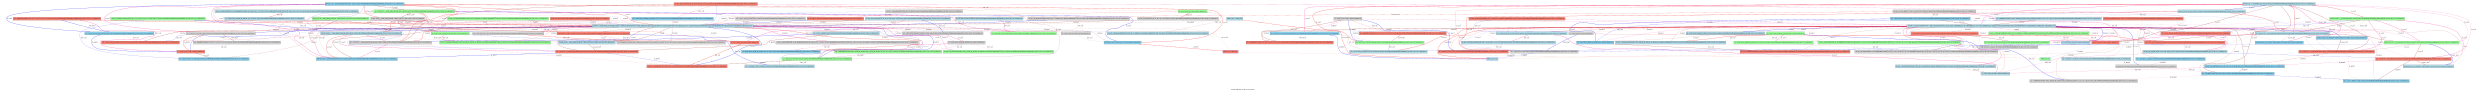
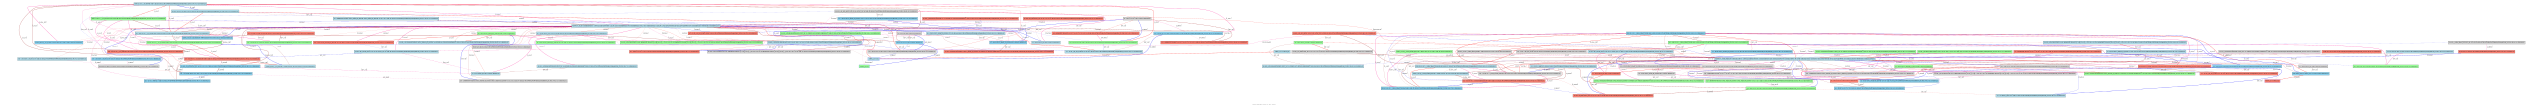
(2105, 43) -> (909, 43)
(2075, 51) -> (915, 60)
(1599, 56) -> (865, 62)
